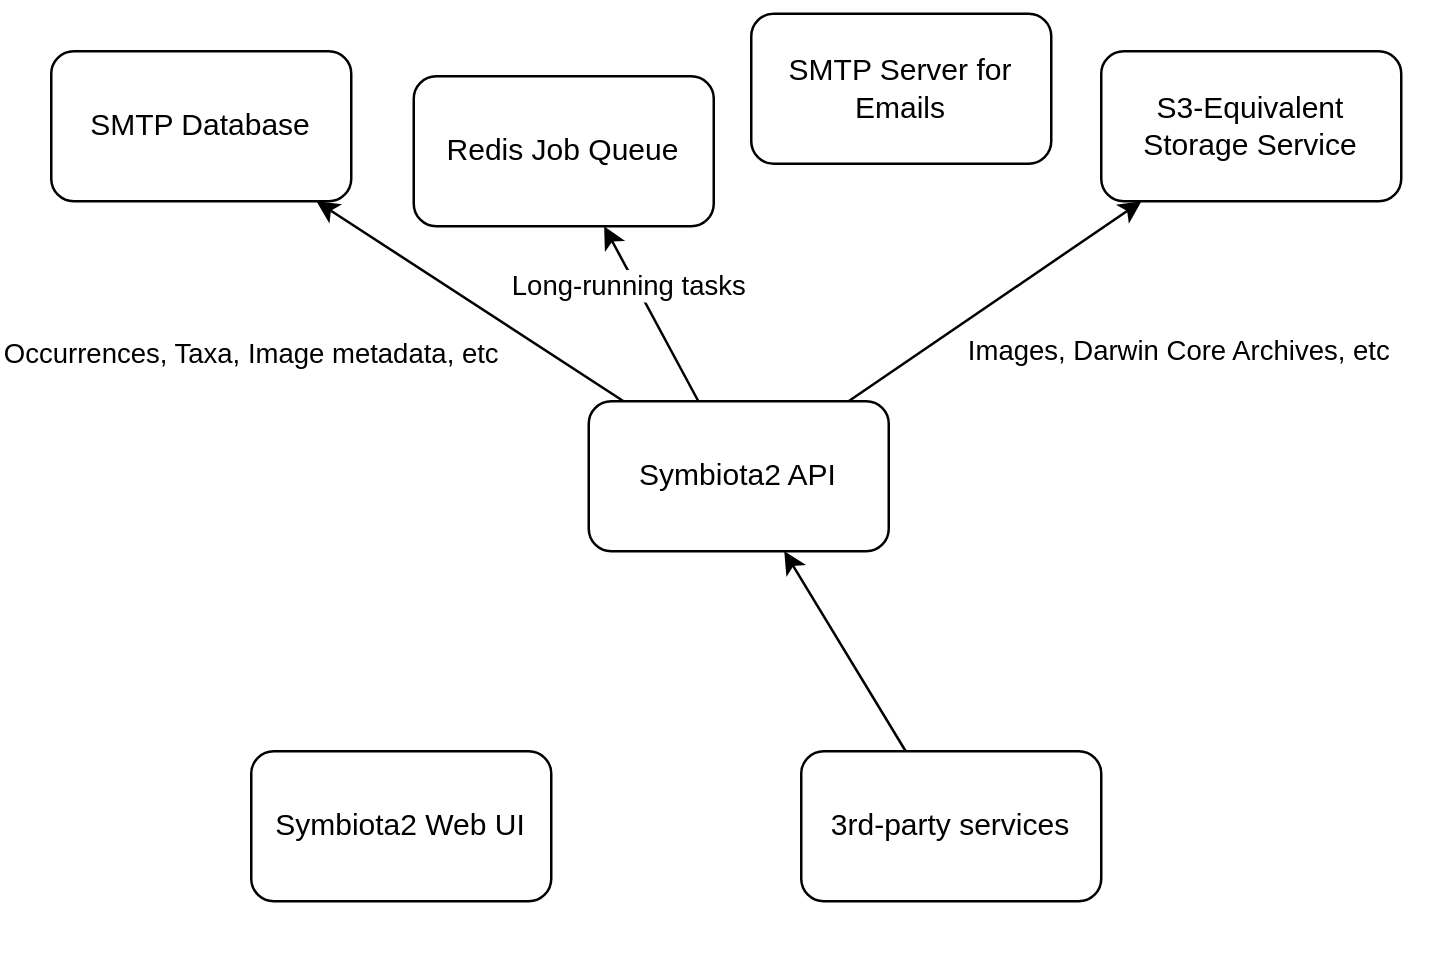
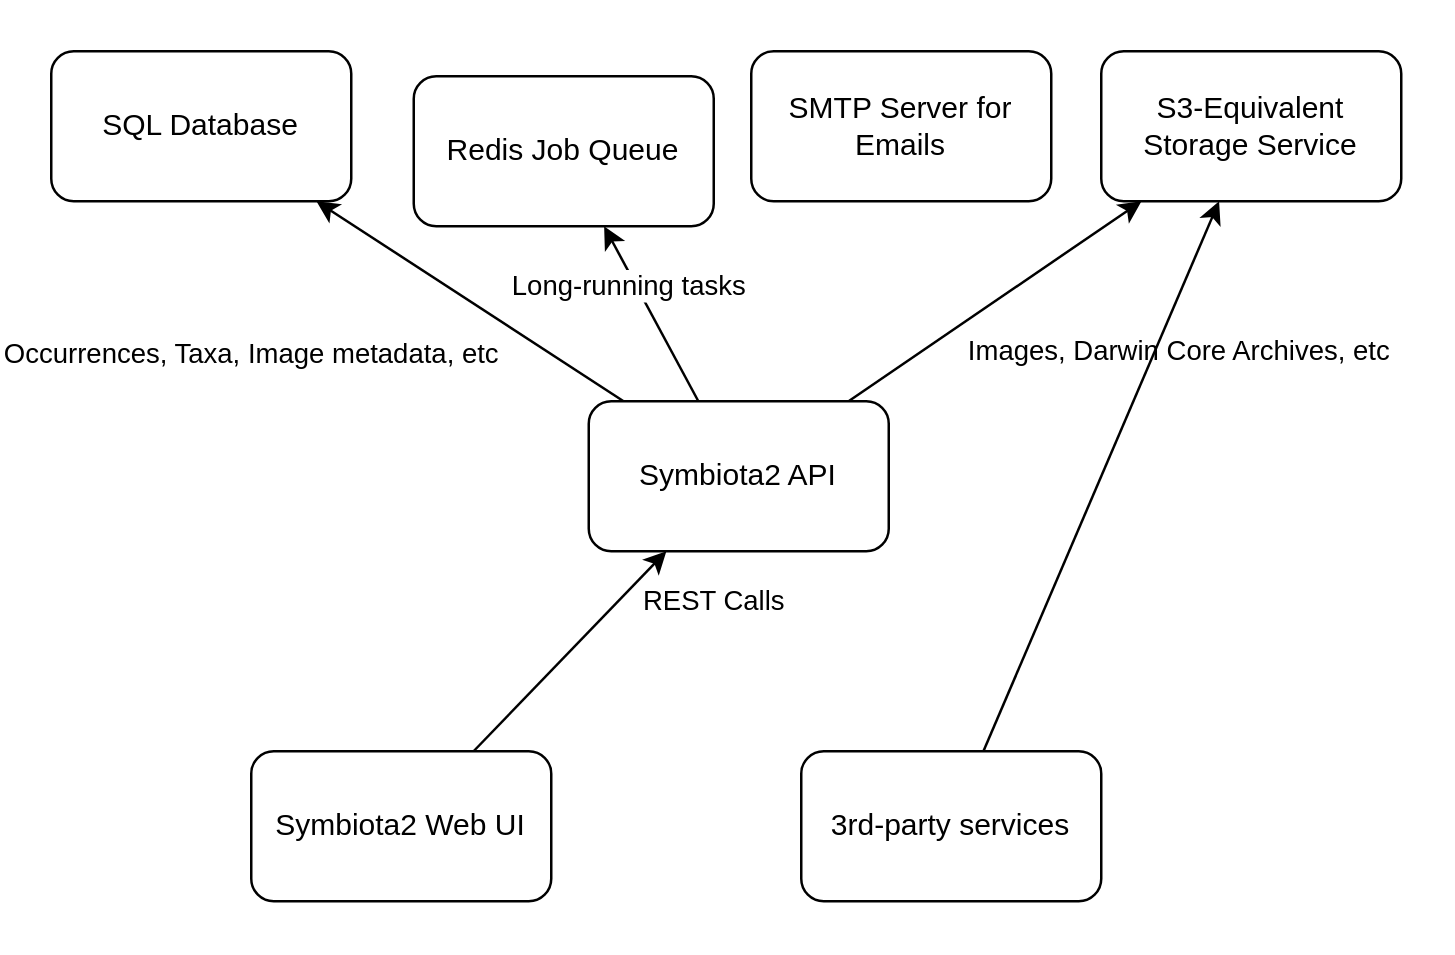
(901, 89) -> (901, 126)
(201, 126) -> (201, 126)
none -> (564, 657)
(849, 658) -> (1098, 484)
